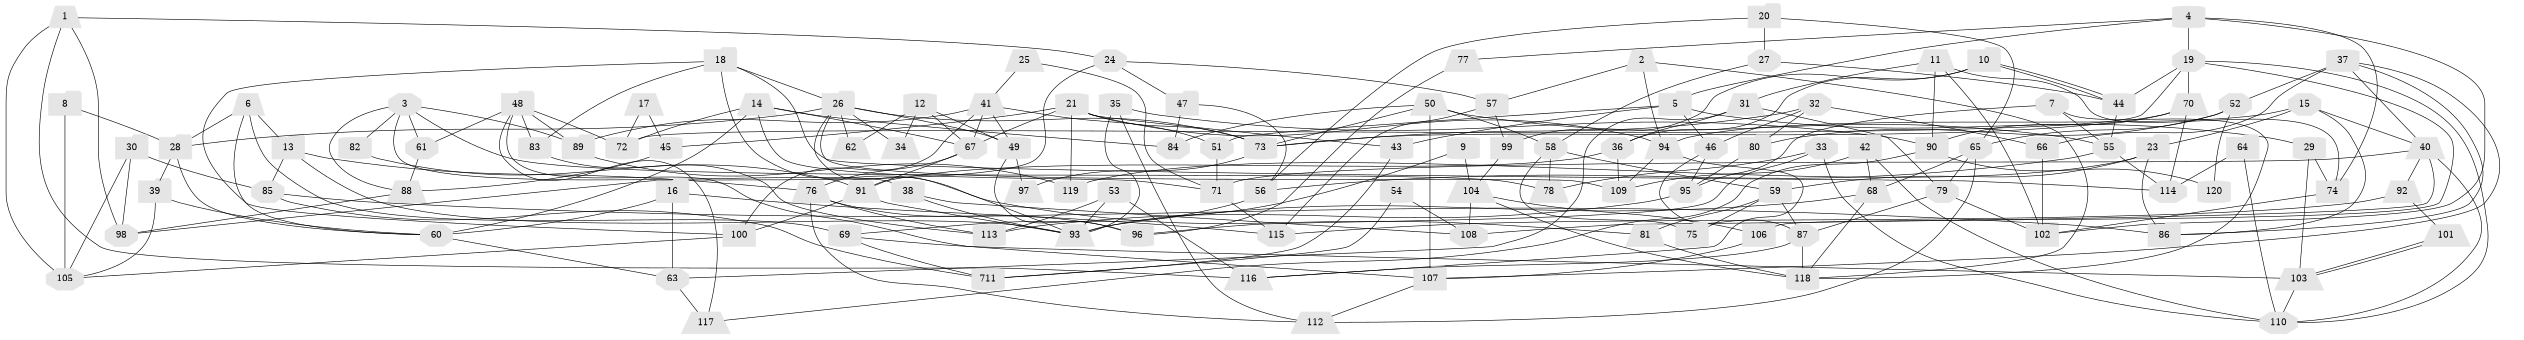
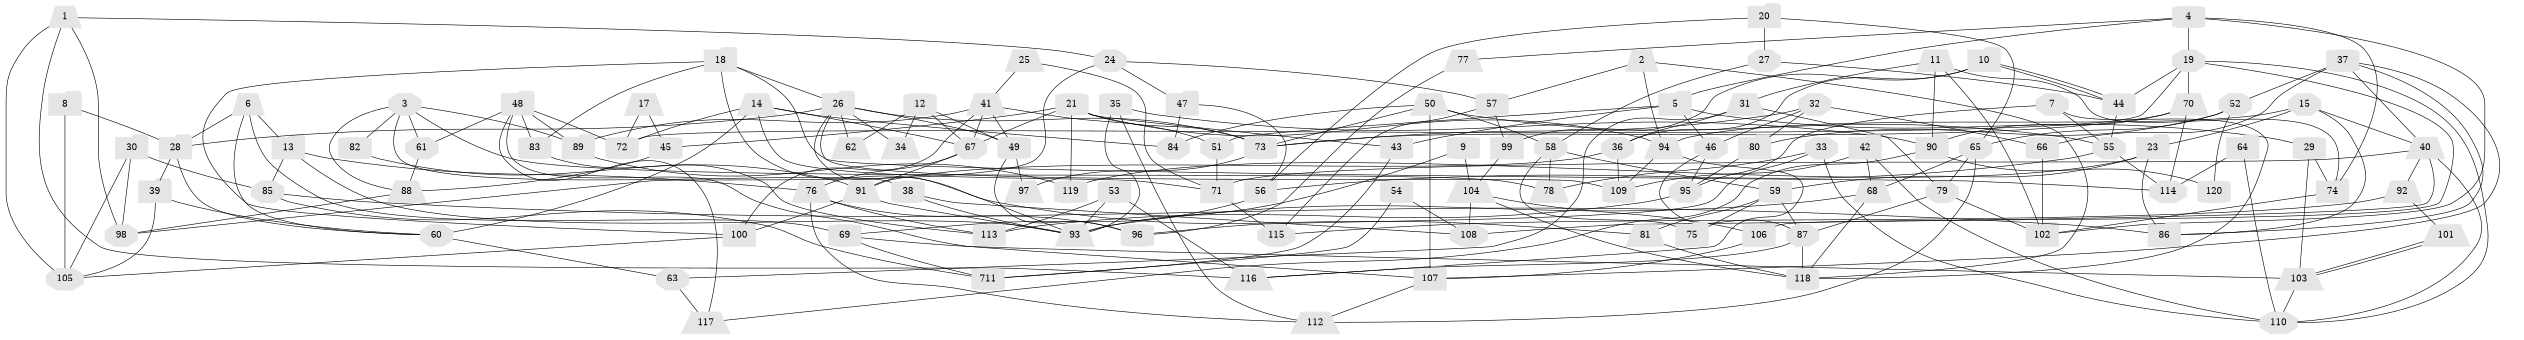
(672, 192) -> none
